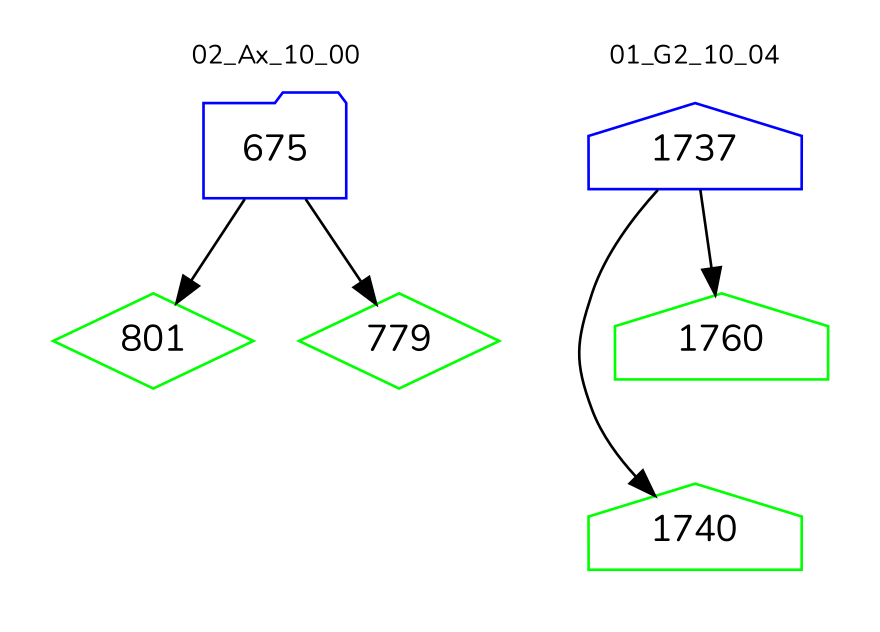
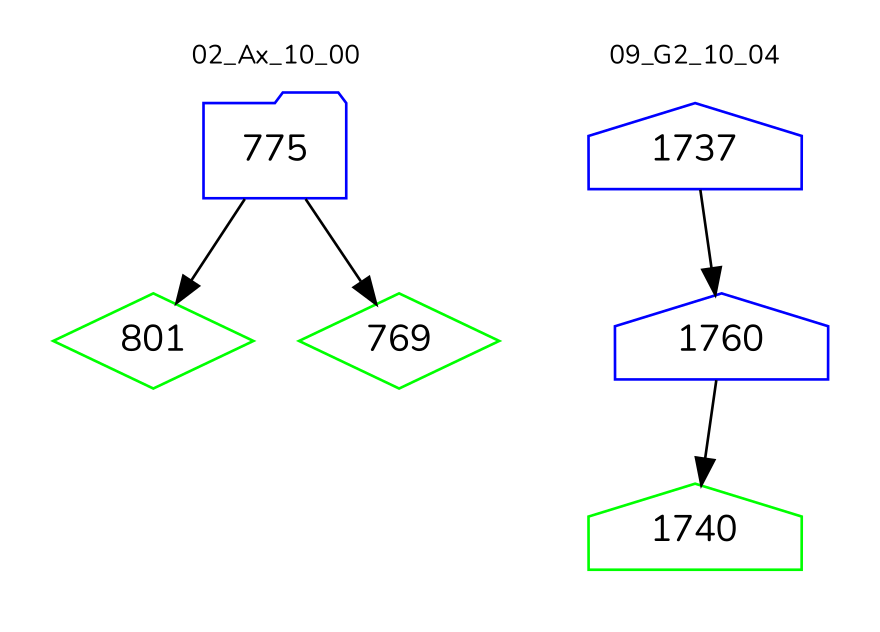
(695, 57) -> (695, 57)
(275, 151) -> (275, 151)
(582, 330) -> (711, 419)
(399, 341) -> (399, 341)
(722, 341) -> (722, 341)
